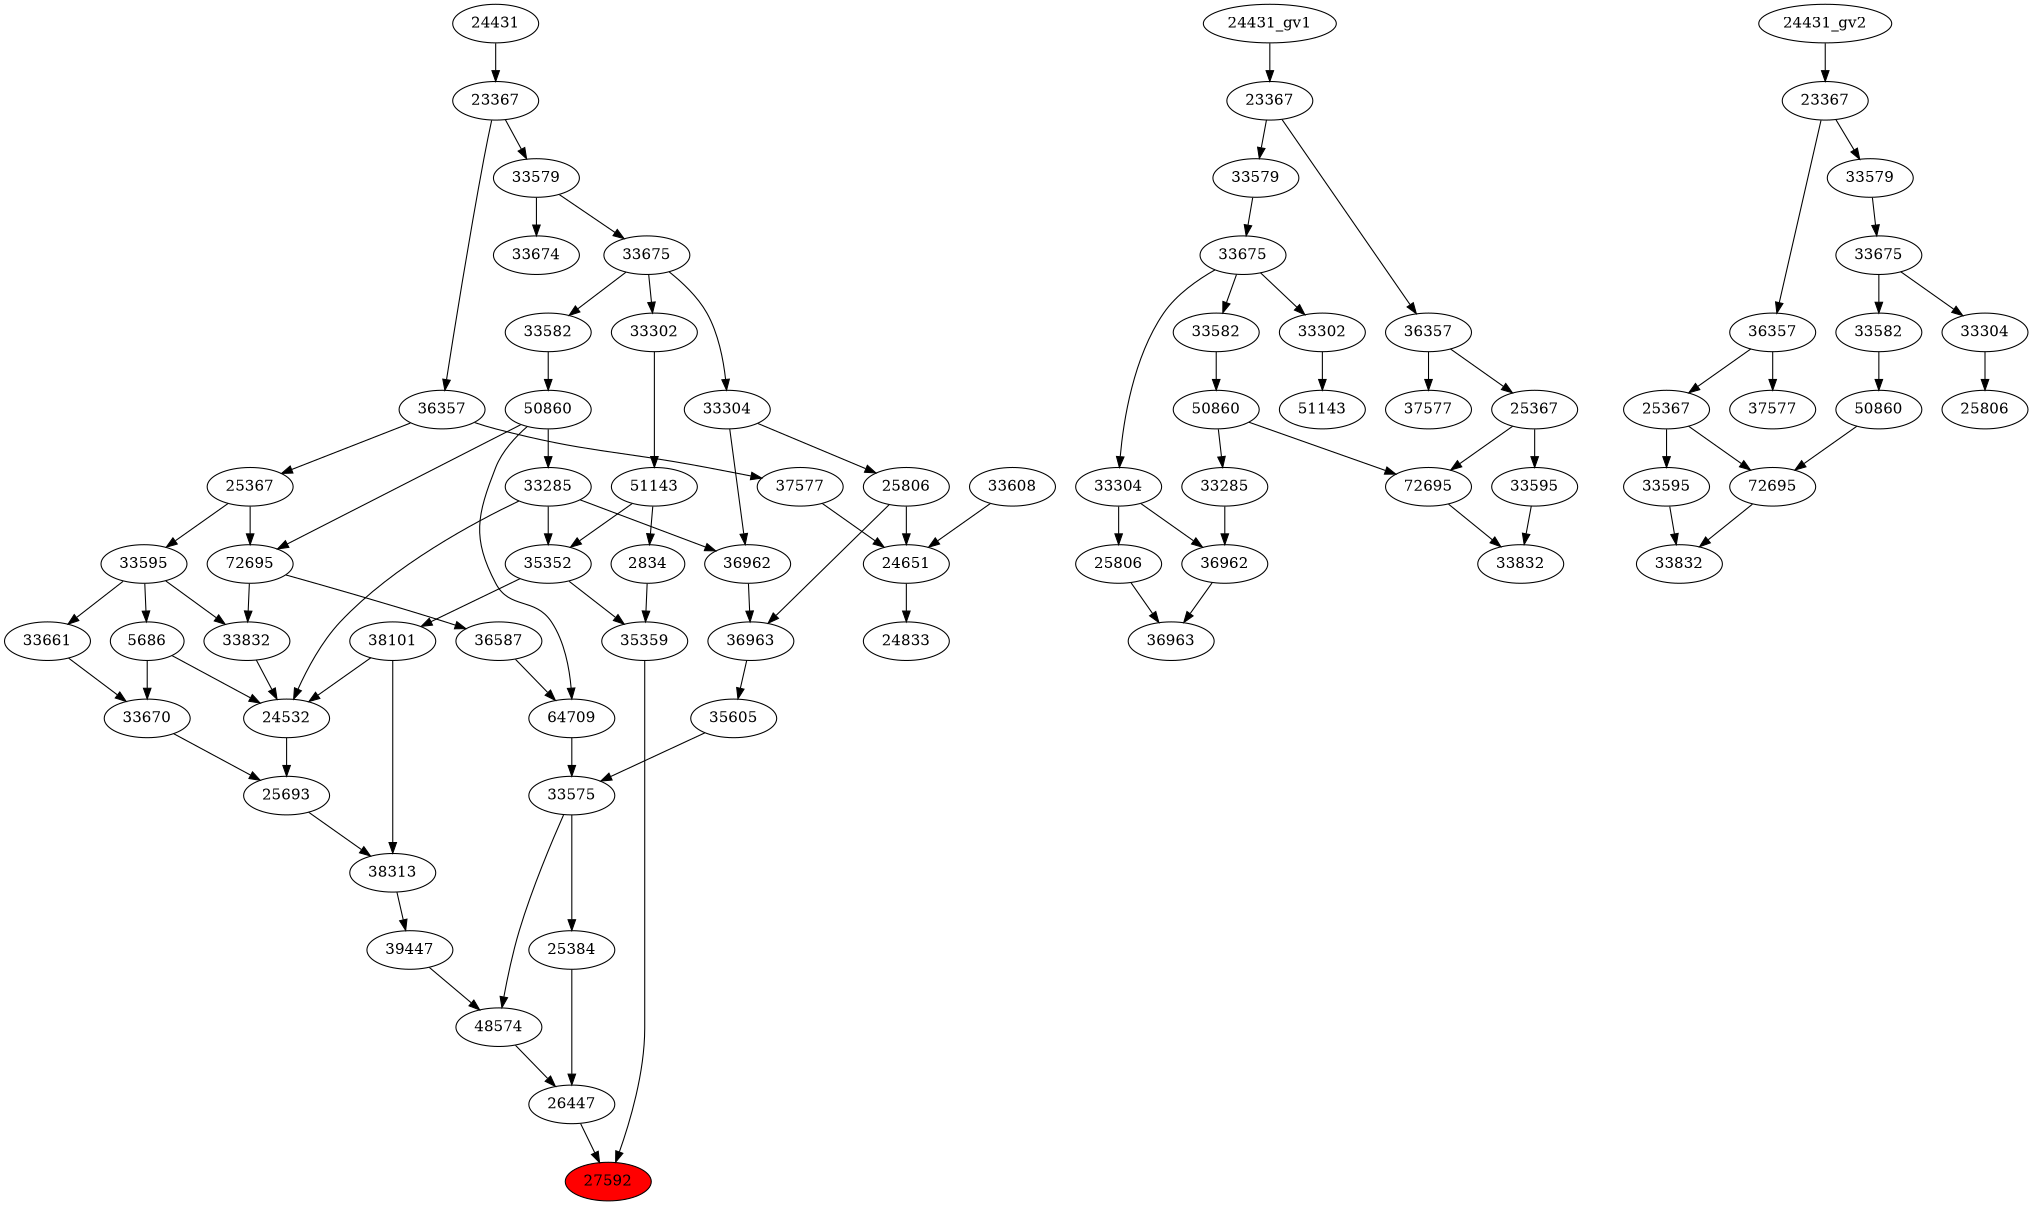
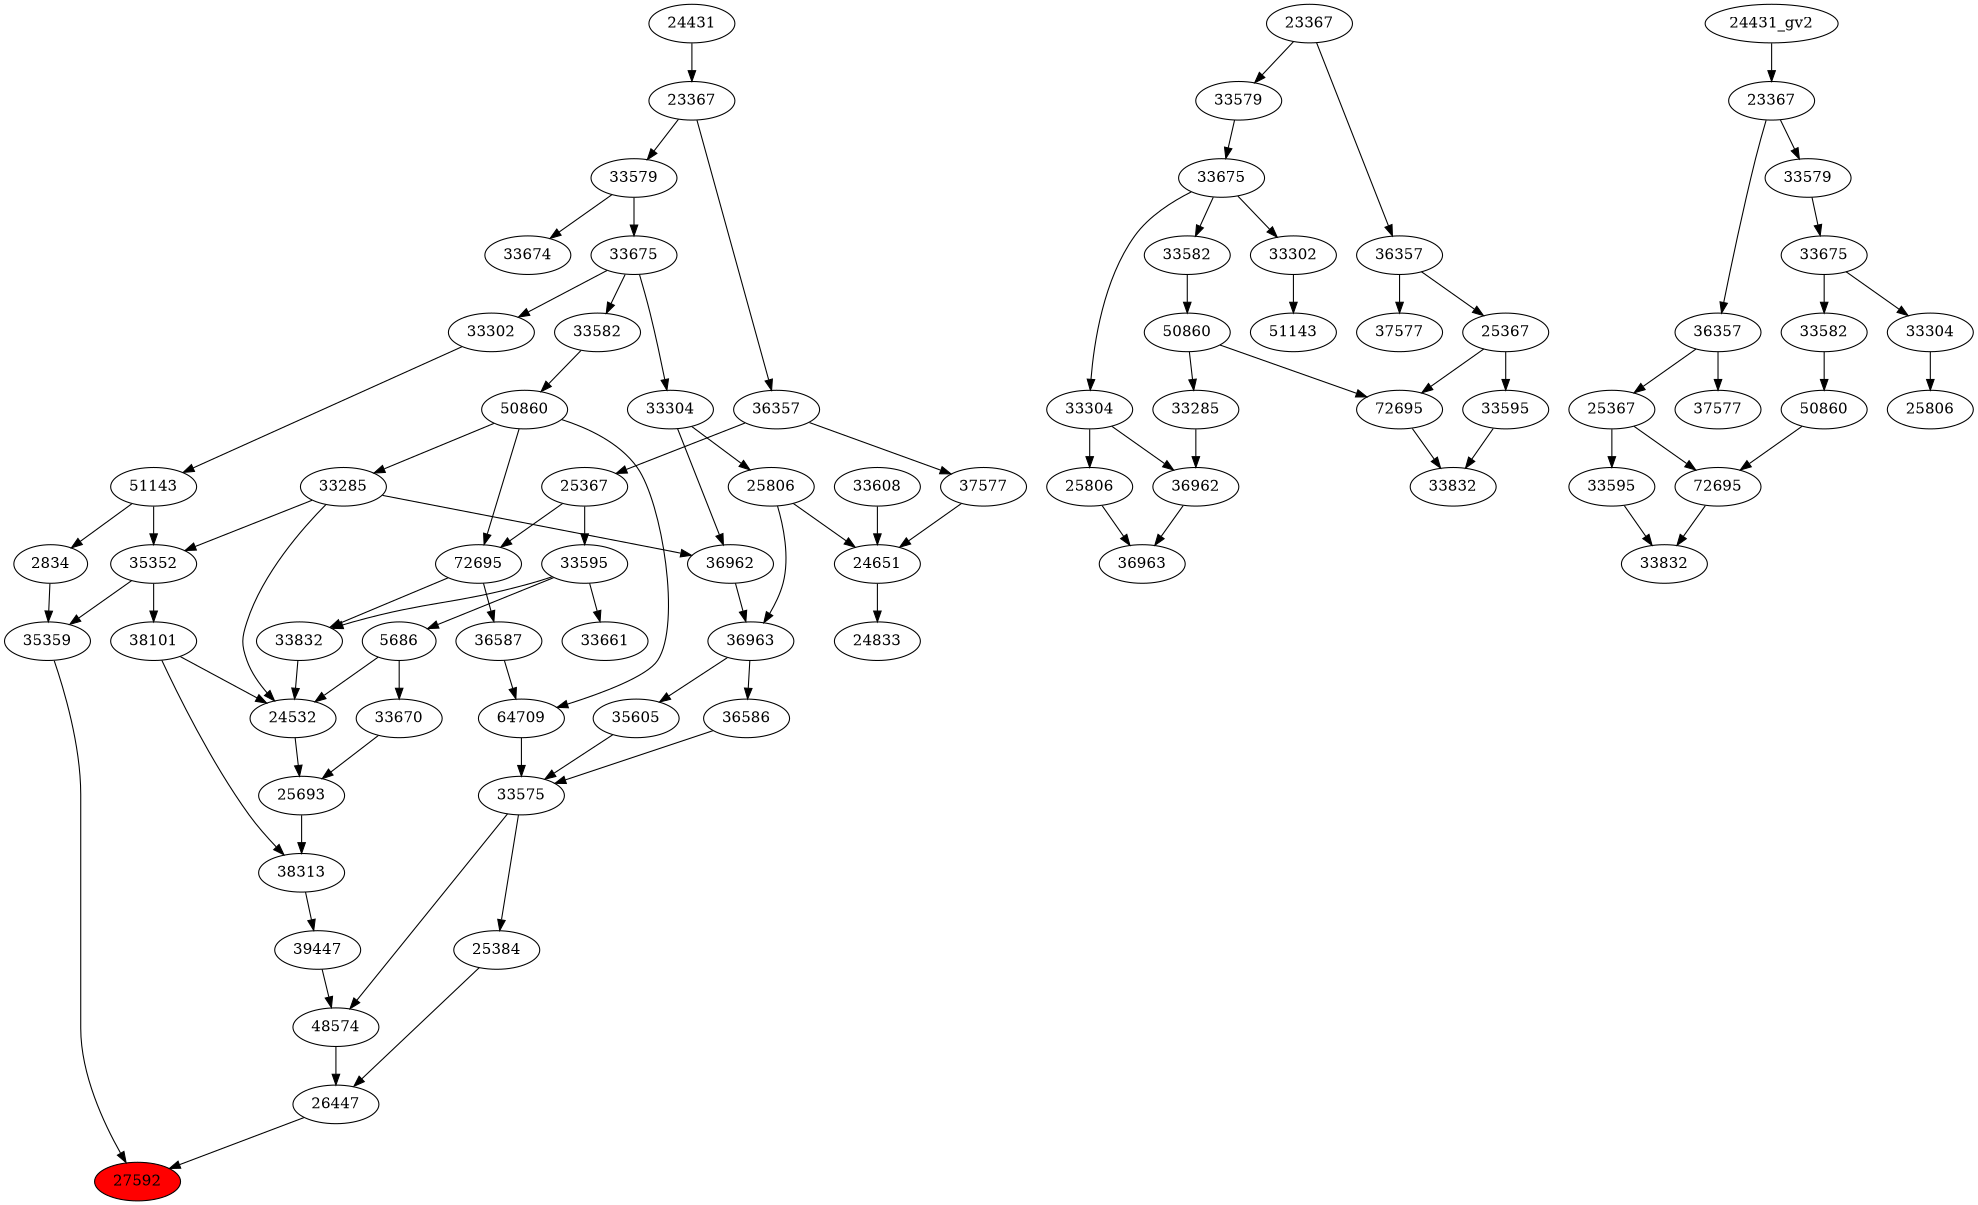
(1270, 24) -> none
(93, 676) -> none
none -> (747, 718)
